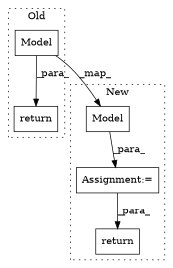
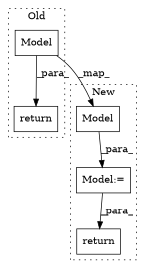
(118, 180) -> (104, 180)
